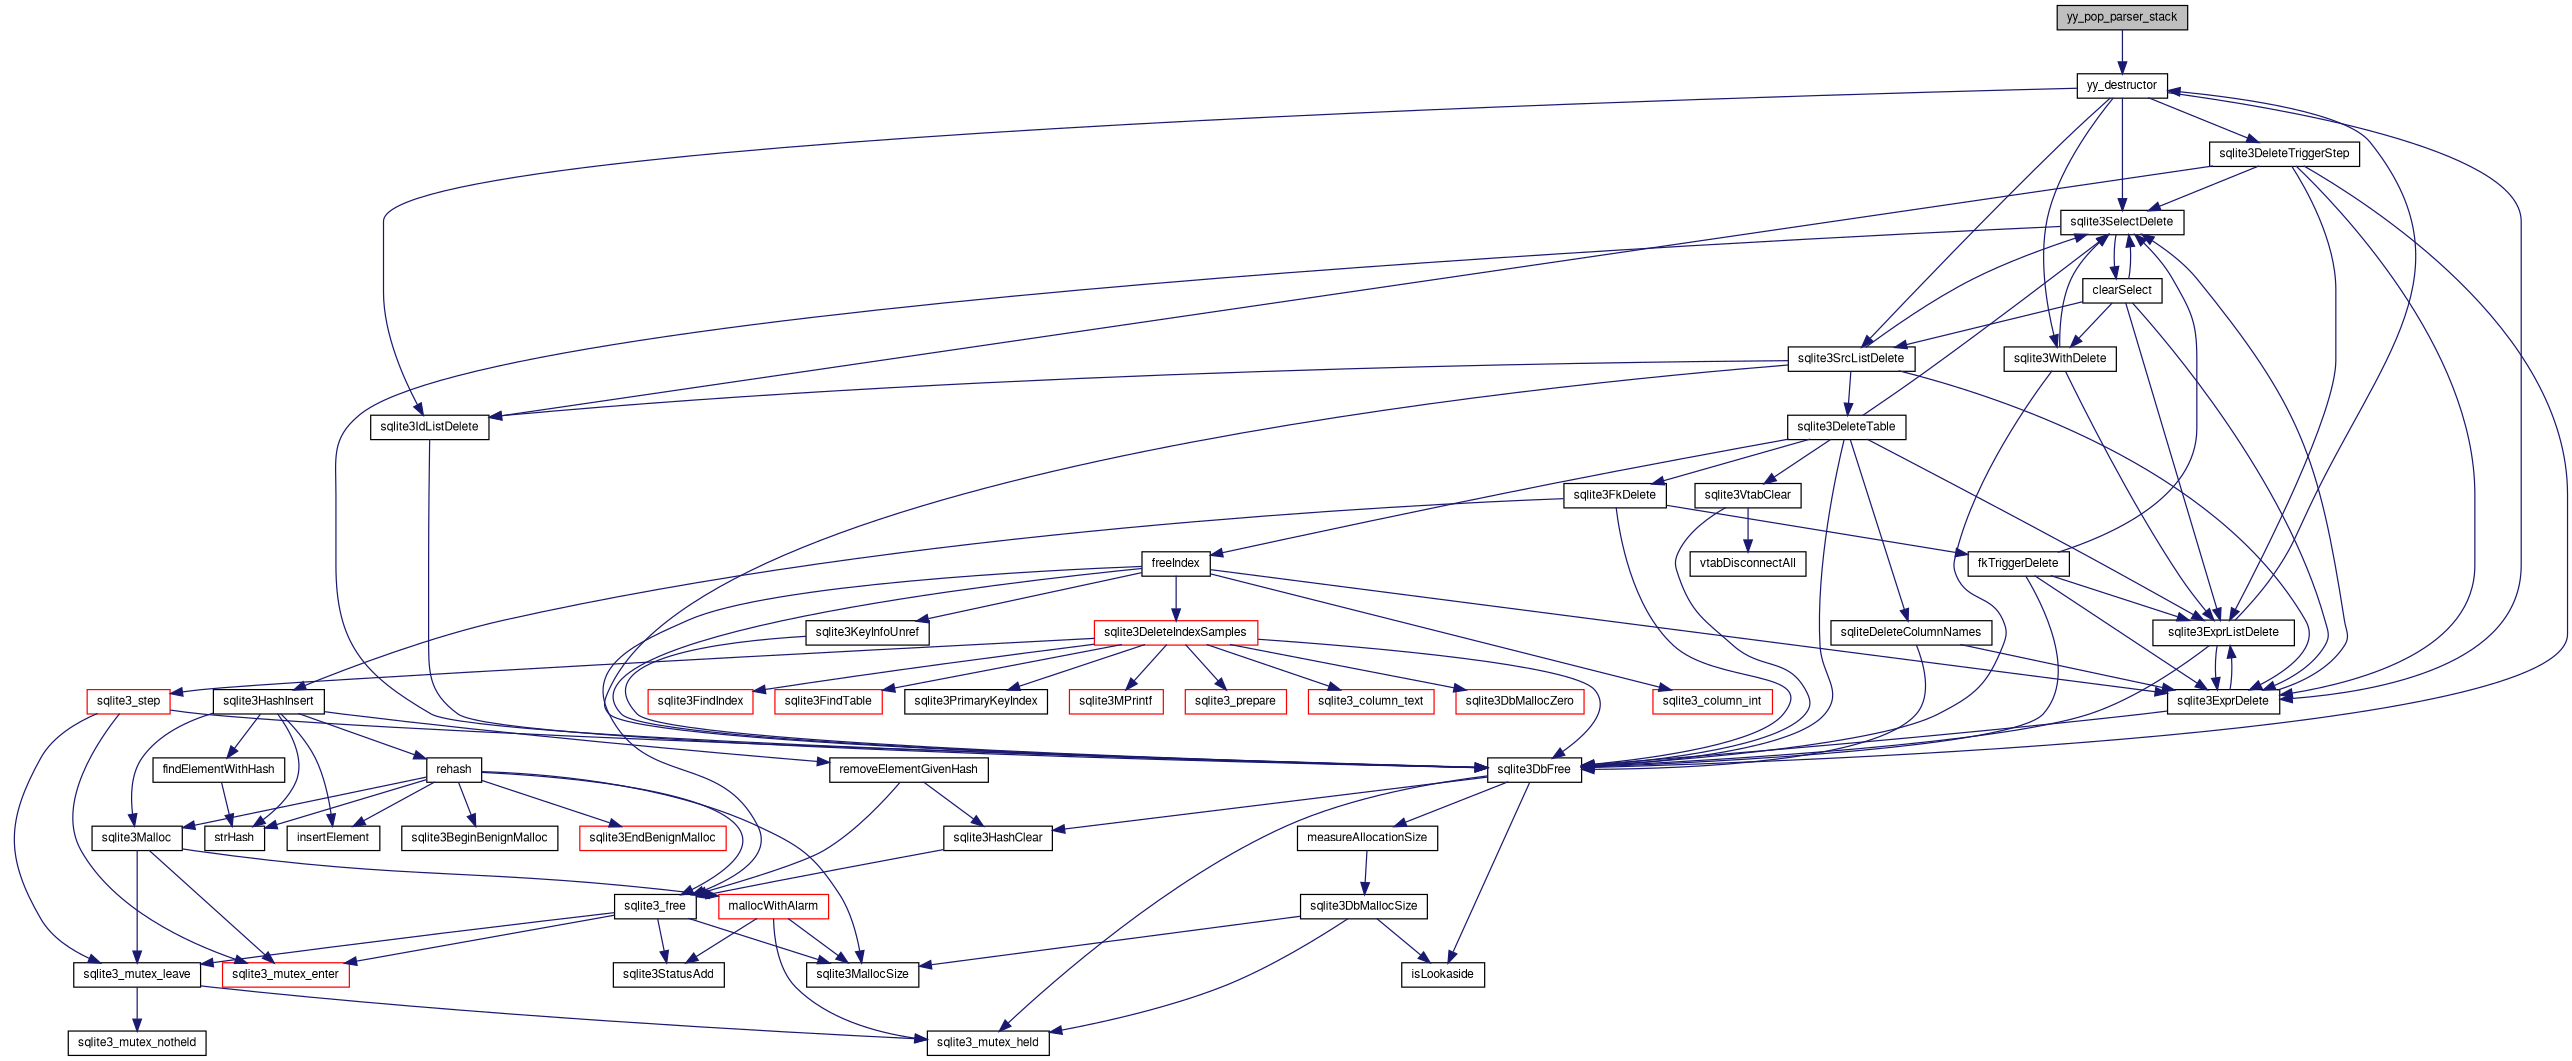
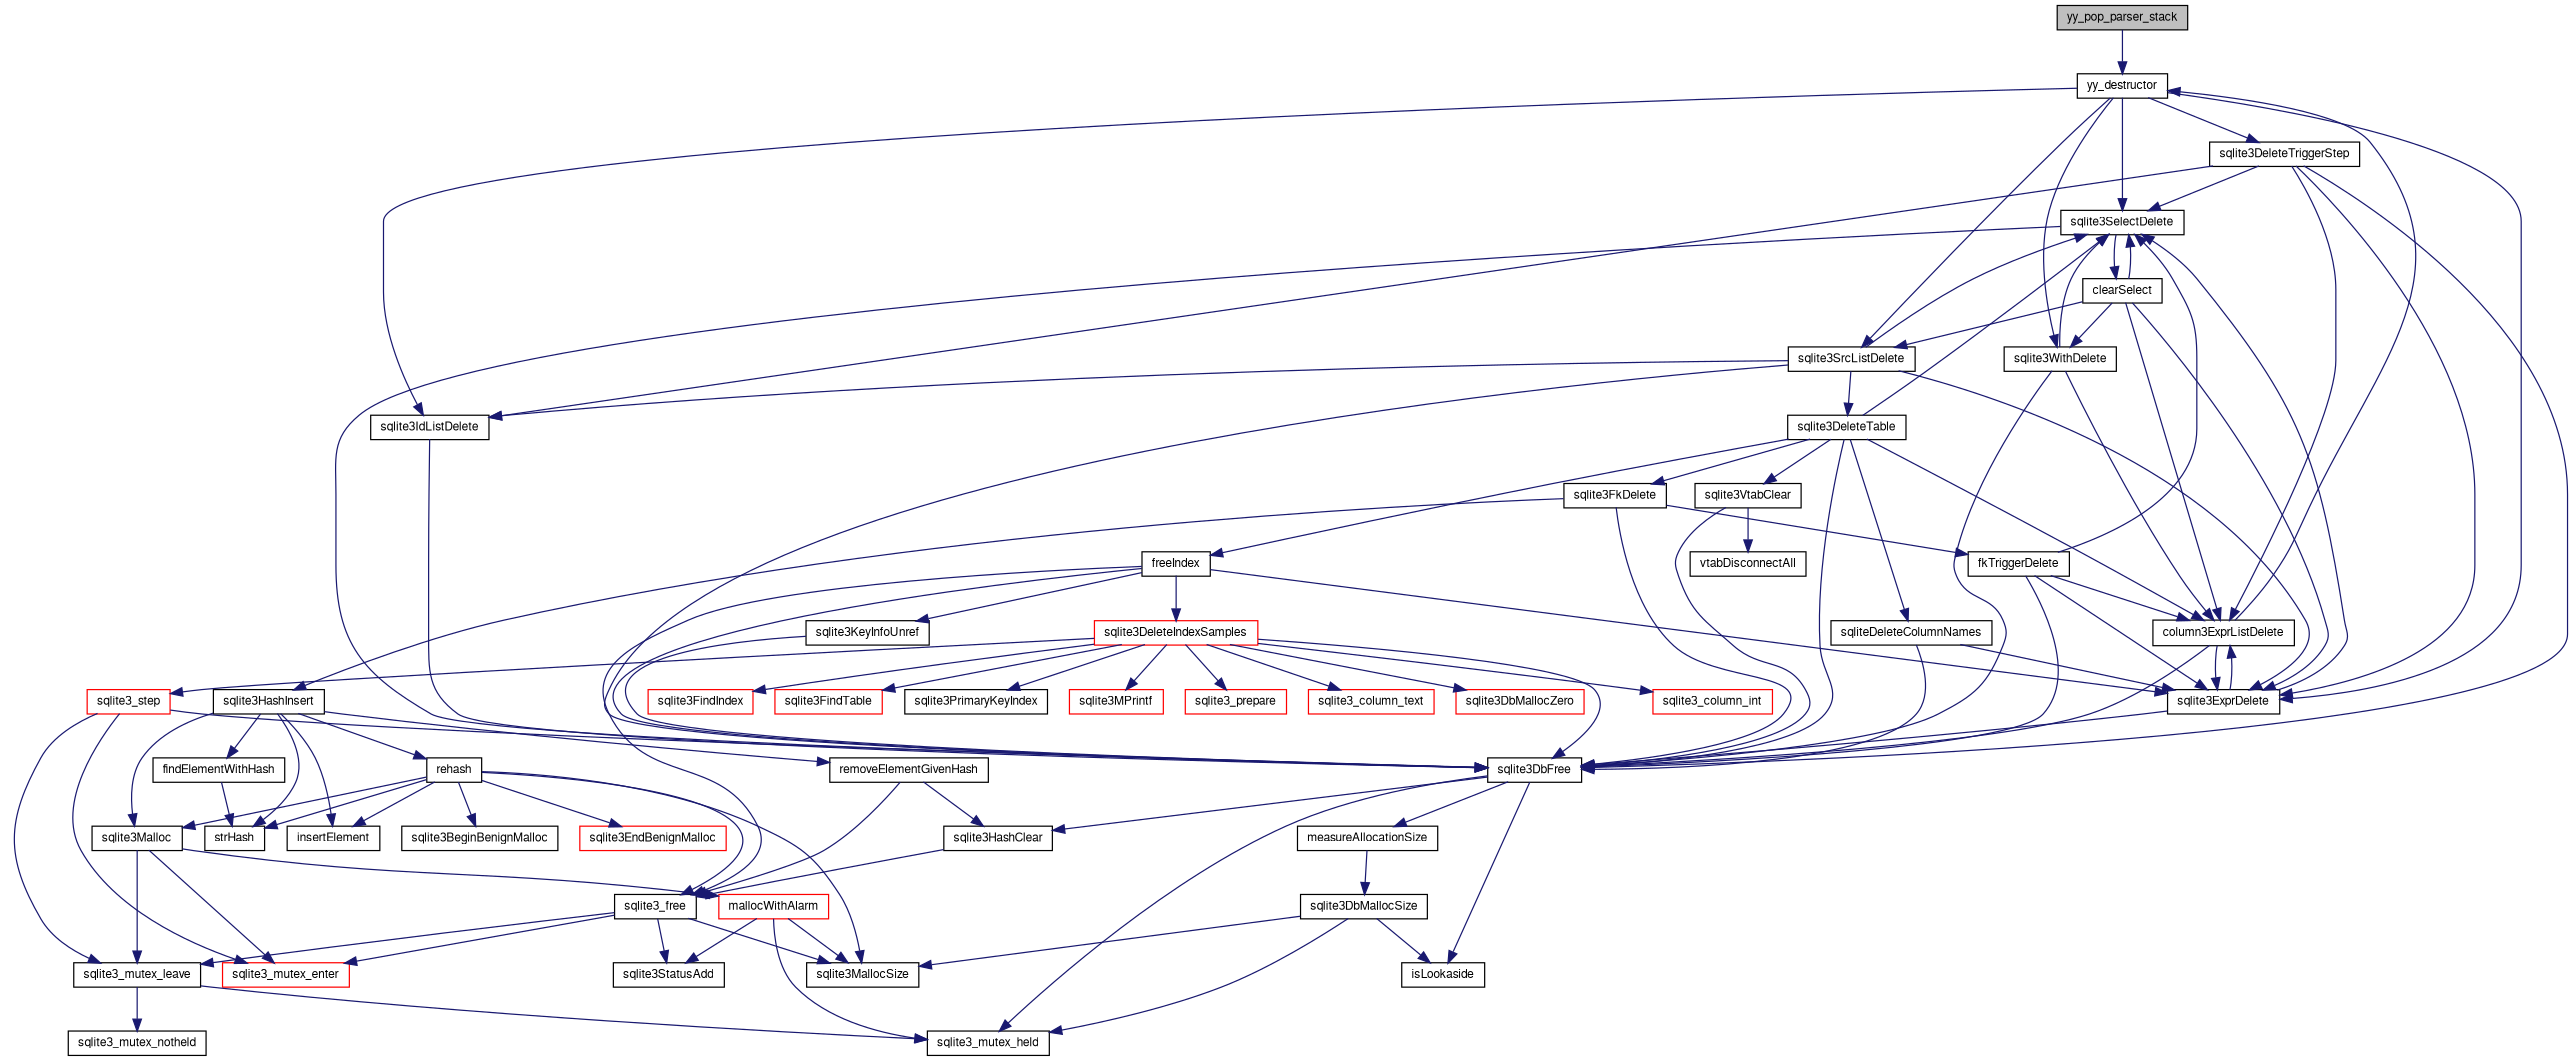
(1435, 630) -> (1449, 666)
(2224, 633) -> (2224, 633)
